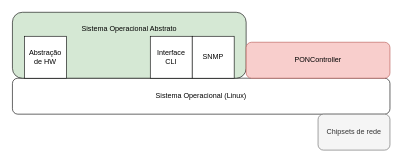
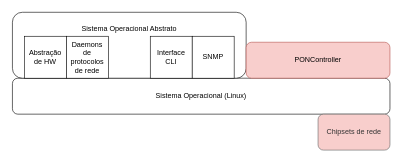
(129, 45) -> (129, 45)
none -> (87, 57)
(354, 132) -> (354, 132)
